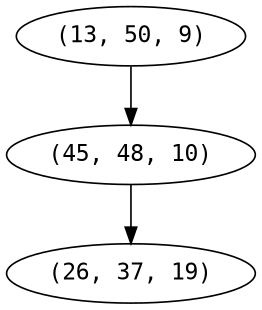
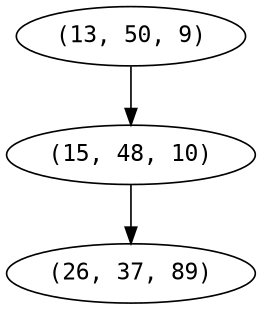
(131, 155) -> (131, 155)
(131, 273) -> (131, 273)
